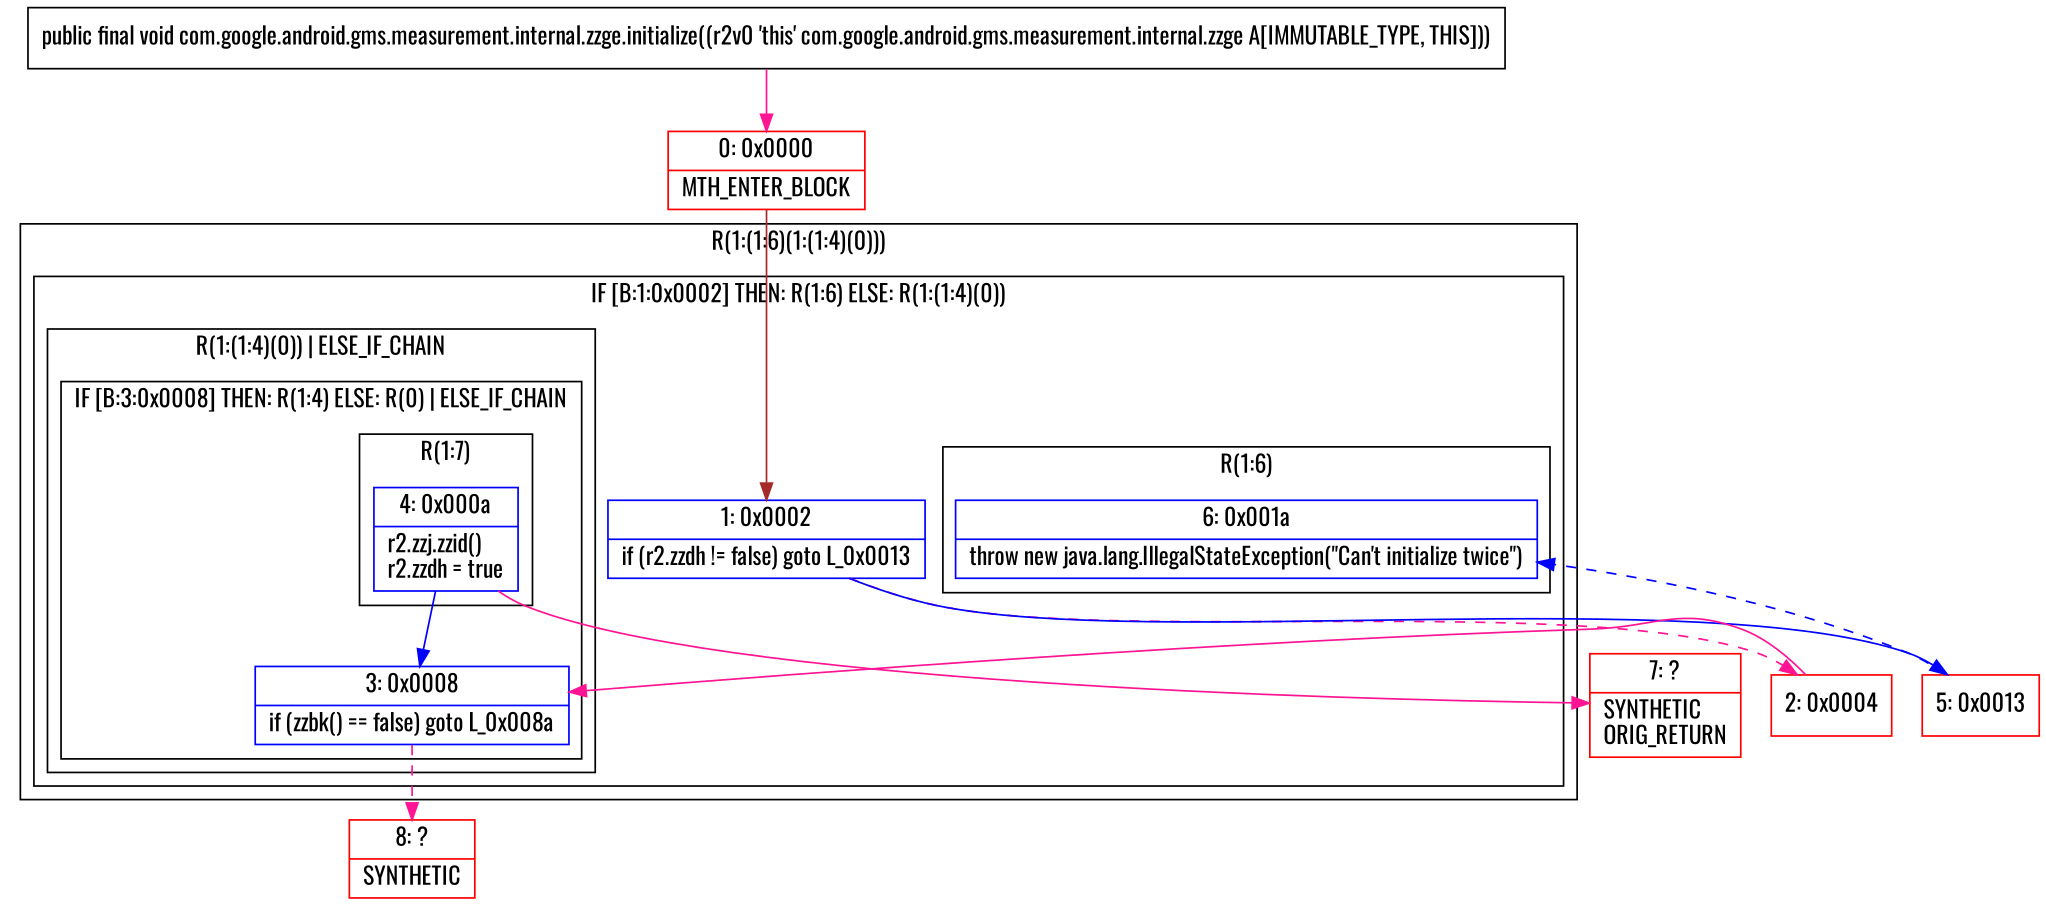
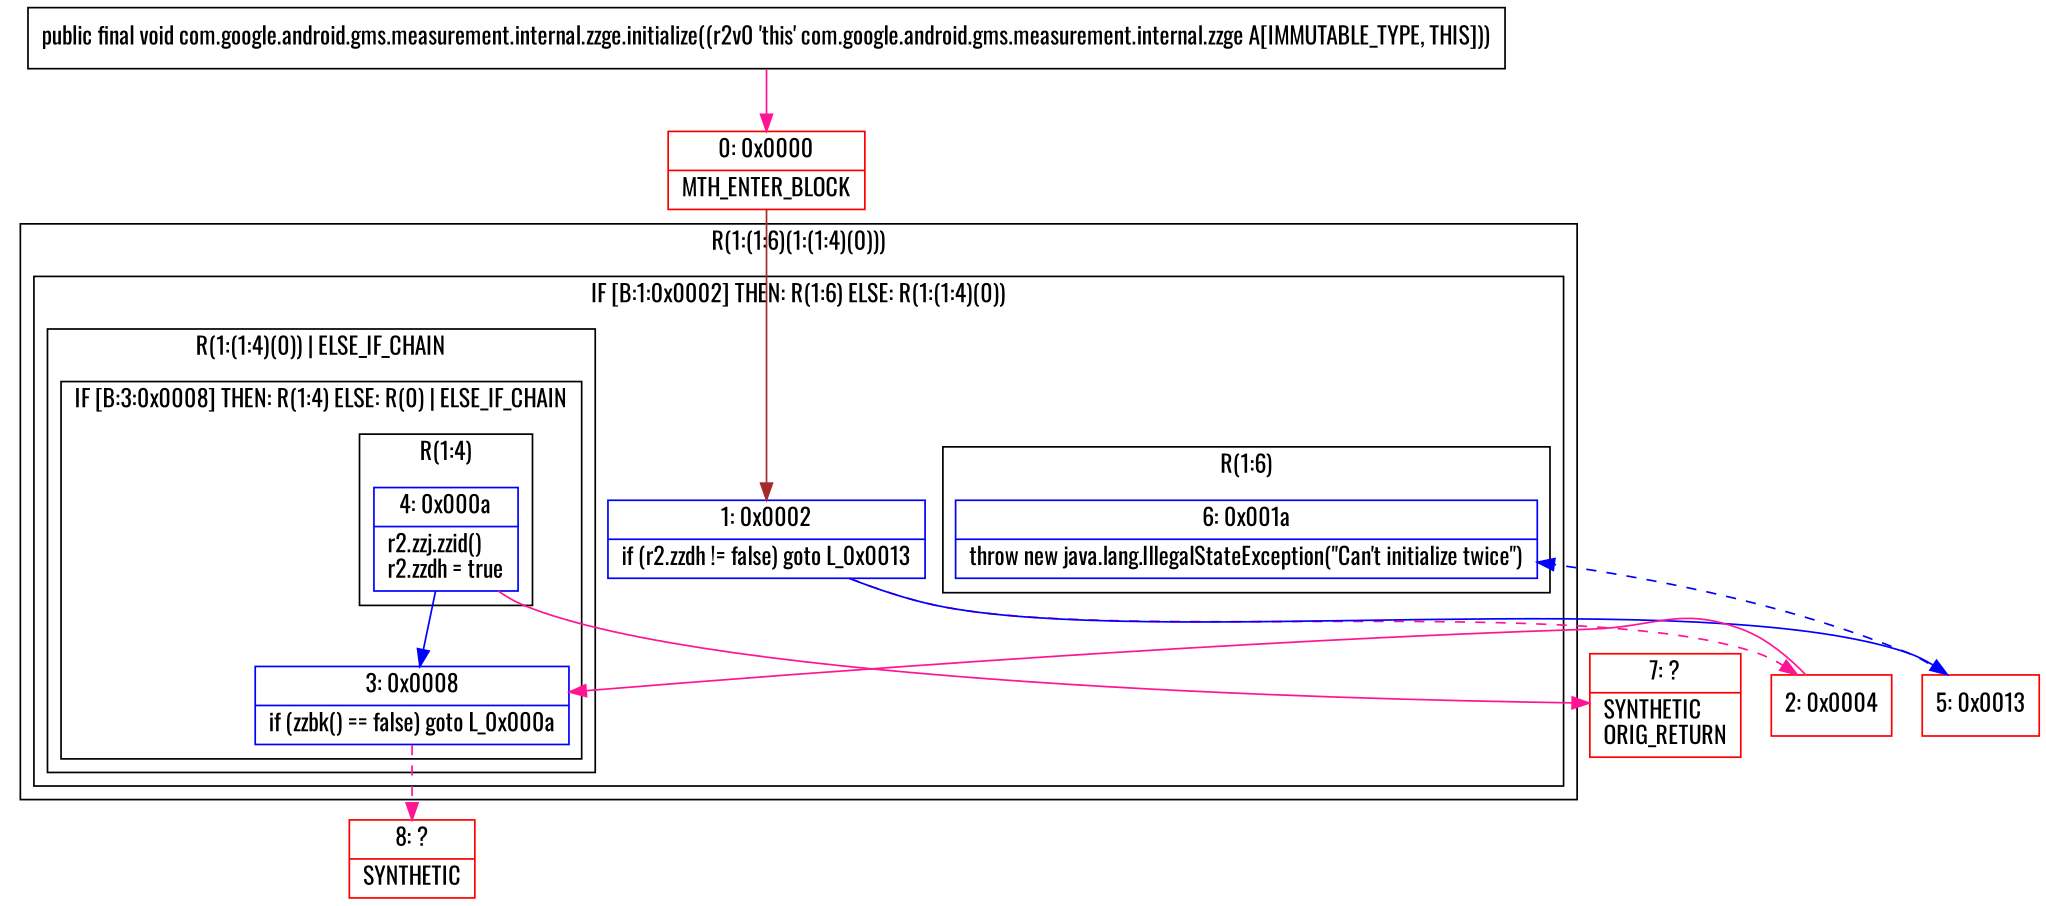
(446, 454) -> (446, 454)
(412, 724) -> (412, 724)
